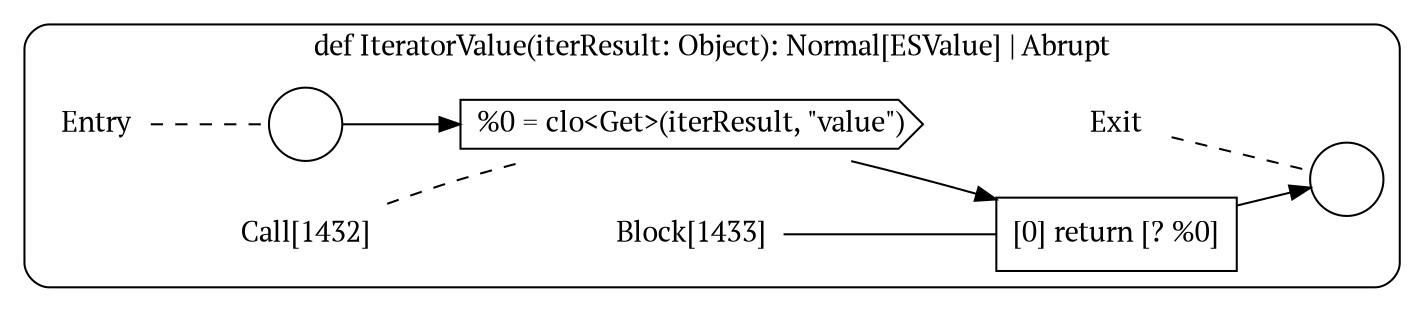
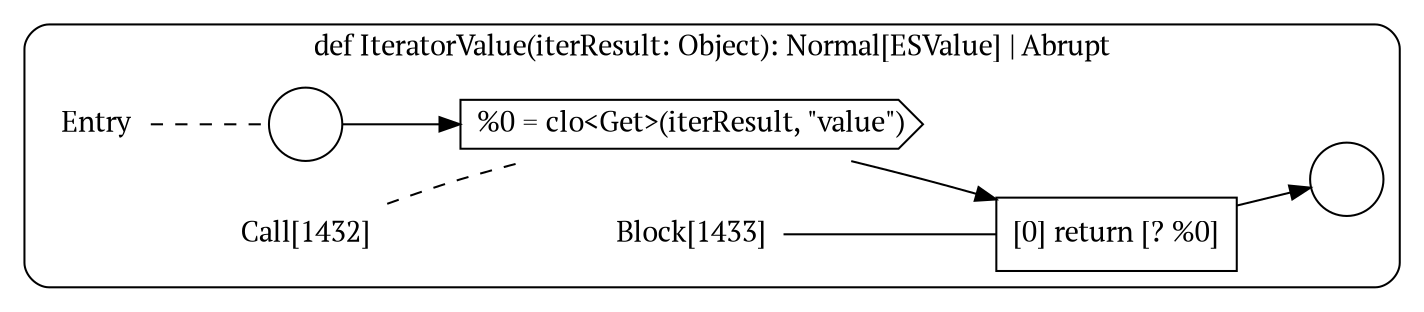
(1117, 124) -> none
